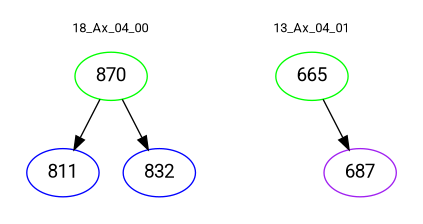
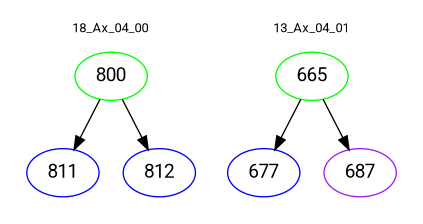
(111, 76) -> (111, 76)
(159, 173) -> (159, 173)
none -> (264, 173)
